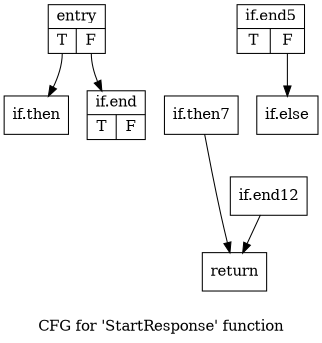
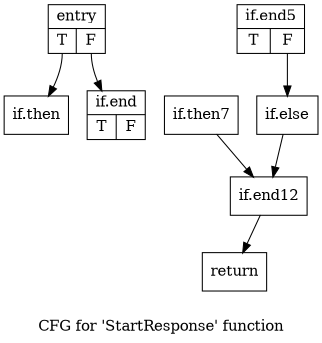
none -> (279, 150)
(215, 189) -> (232, 152)
